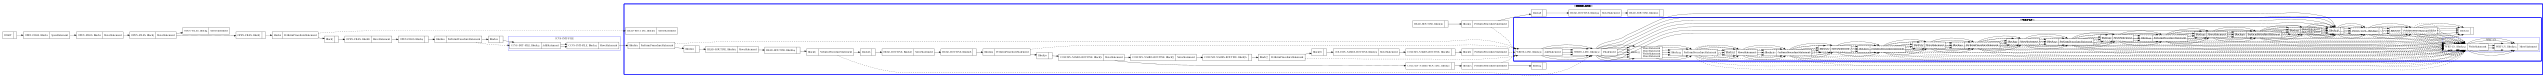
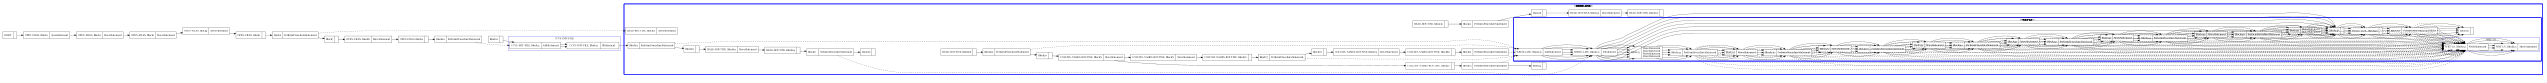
(205, 36) -> (232, 33)
(1503, 36) -> none
(484, 39) -> none
(609, 45) -> (609, 45)
(908, 52) -> none
